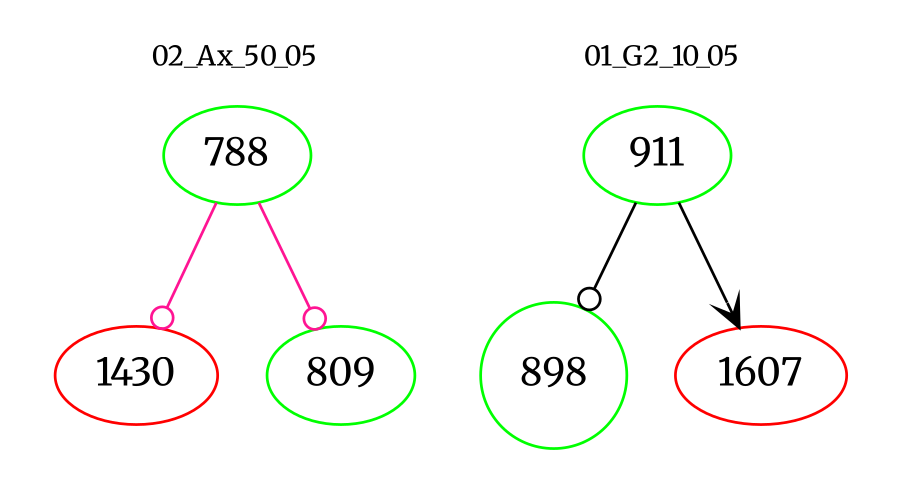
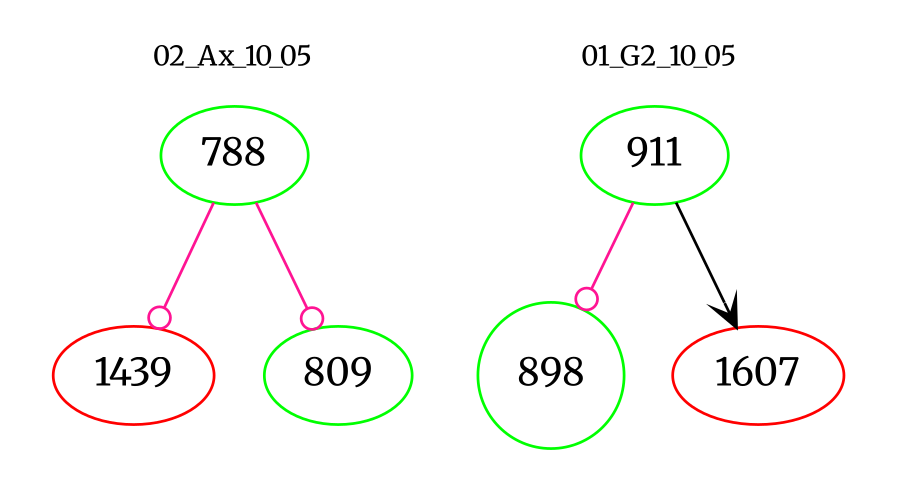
(235, 59) -> (233, 59)
(615, 246) -> (612, 246)
(136, 375) -> (134, 375)
